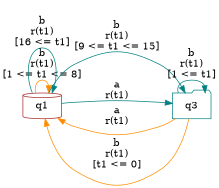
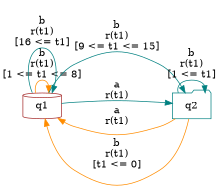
(192, 106) -> (192, 106)
